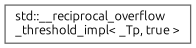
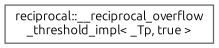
(98, 24) -> (109, 24)
